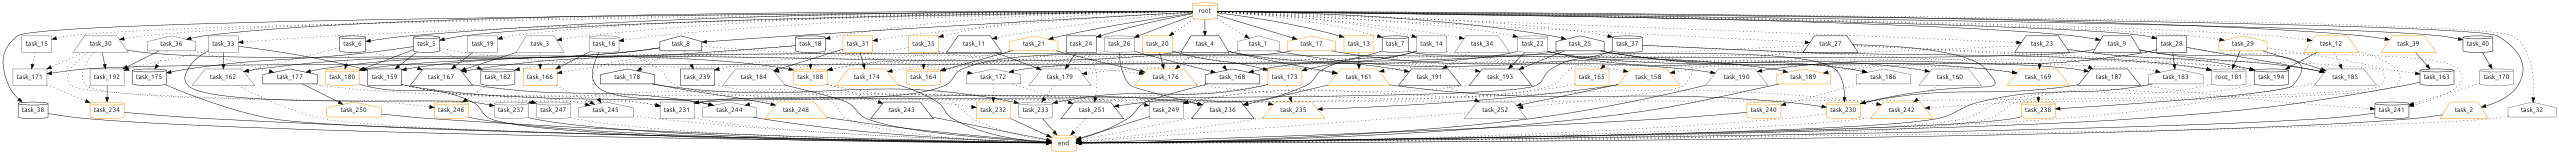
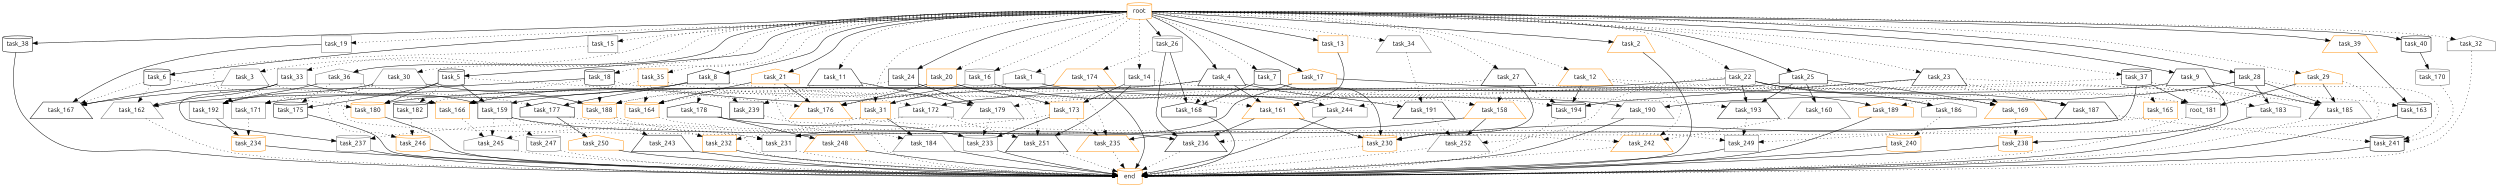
(862, 58) -> (974, 92)
(561, 93) -> none
